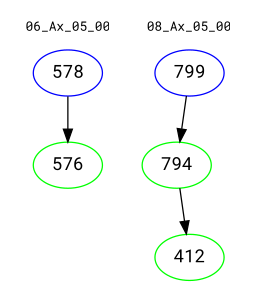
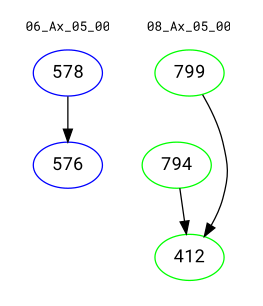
(190, 73) -> (190, 73)
(184, 112) -> (226, 159)
(68, 165) -> (68, 165)
